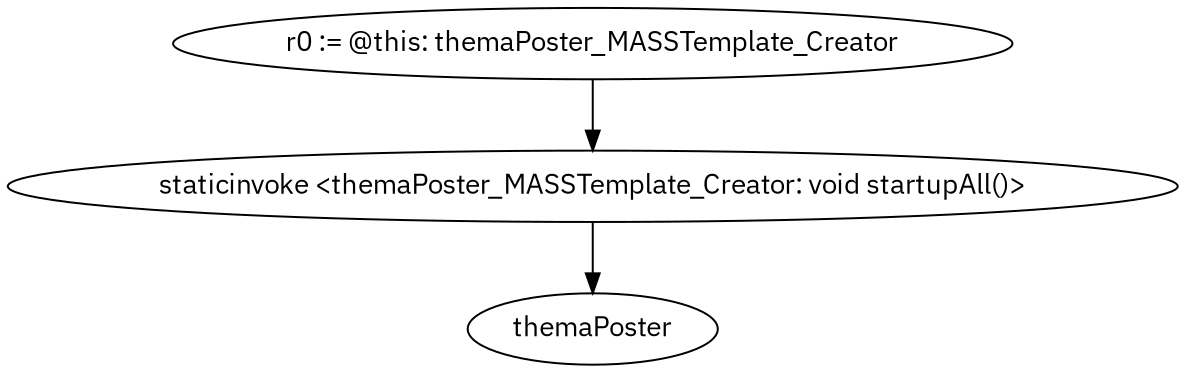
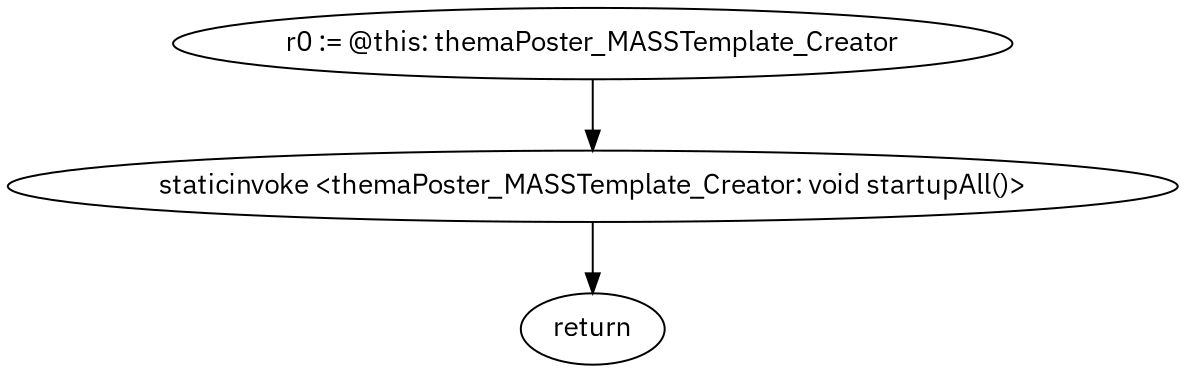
(593, 329) -> (593, 329)
